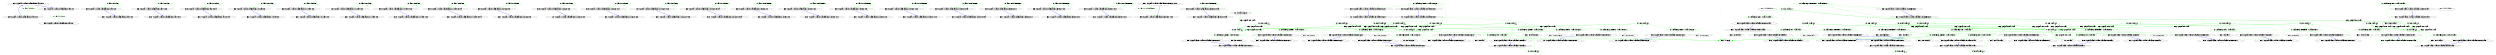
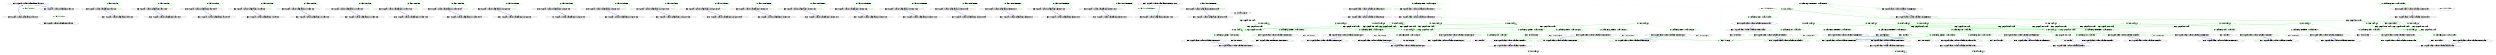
(1427, 27) -> (1426, 27)
(1274, 41) -> (1272, 41)
